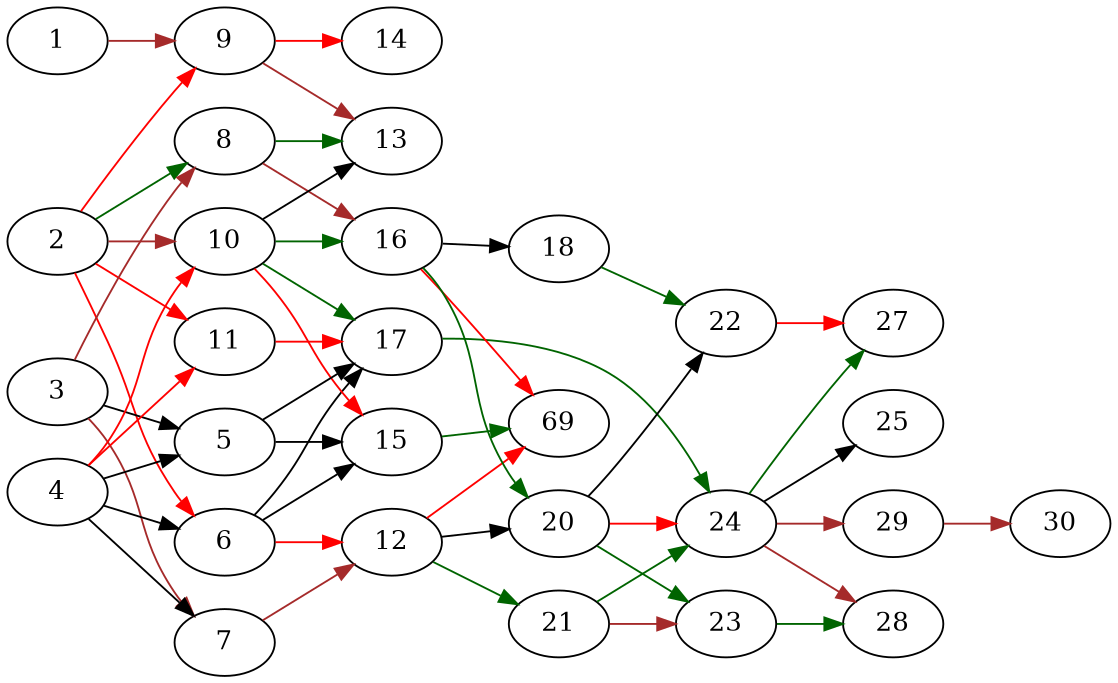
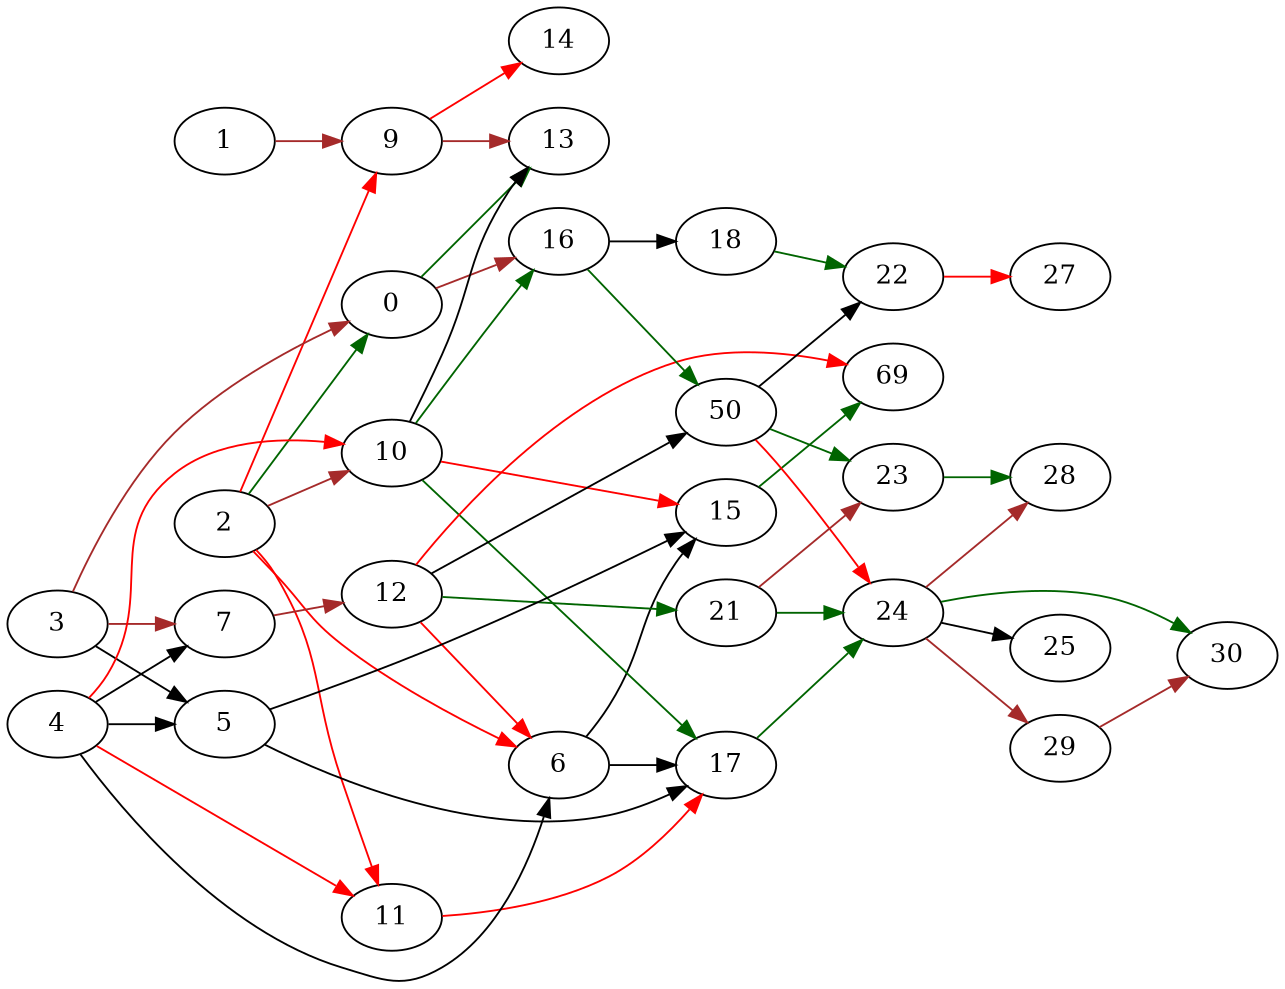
(225, 141) -> (392, 305)
(471, 324) -> none
(799, 428) -> (1060, 591)
(559, 524) -> (726, 412)
(299, 542) -> (469, 673)
